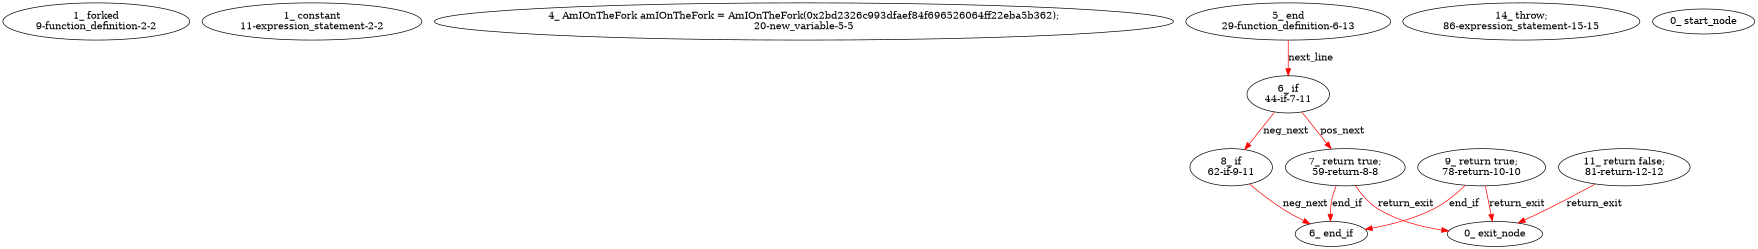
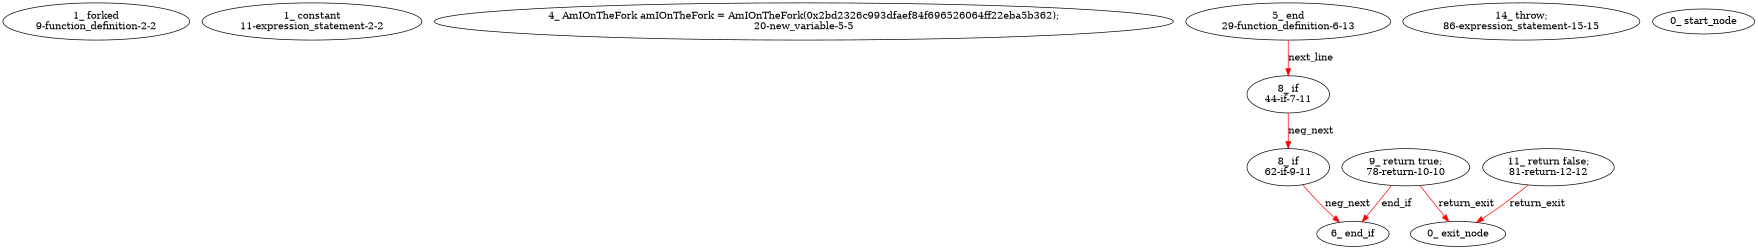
(1288, 94) -> (1288, 94)
(1345, 167) -> none
